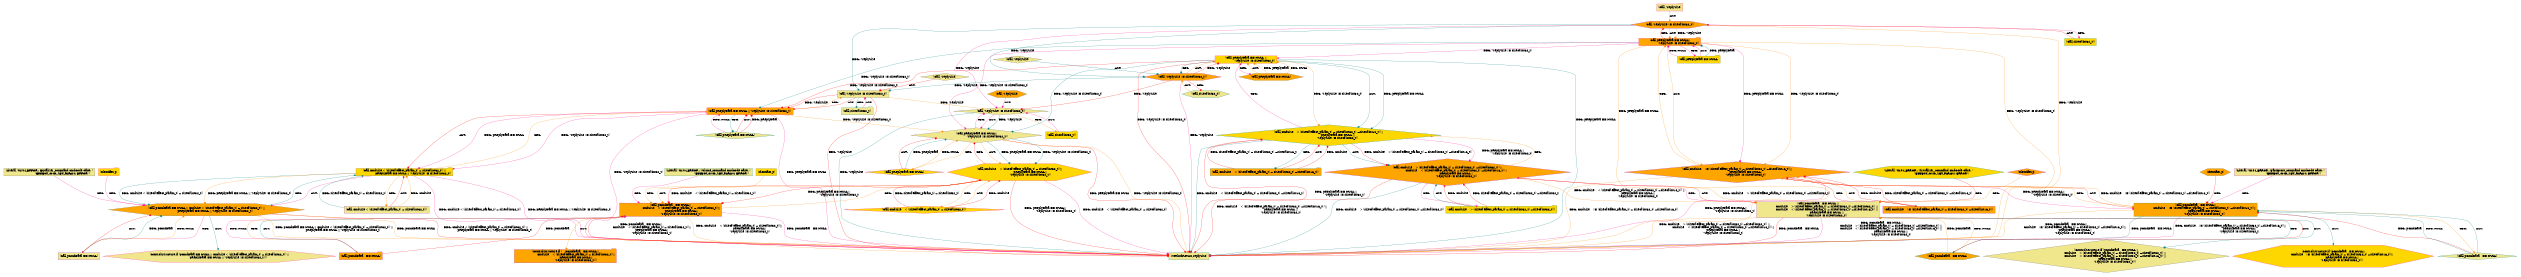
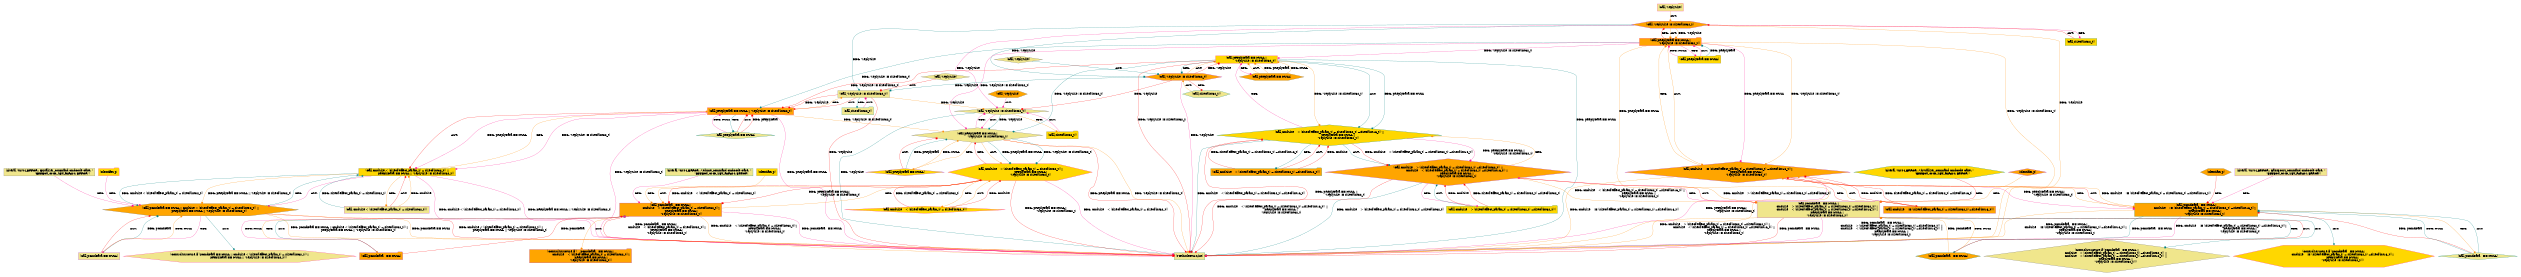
(1189, 256) -> (1190, 256)
